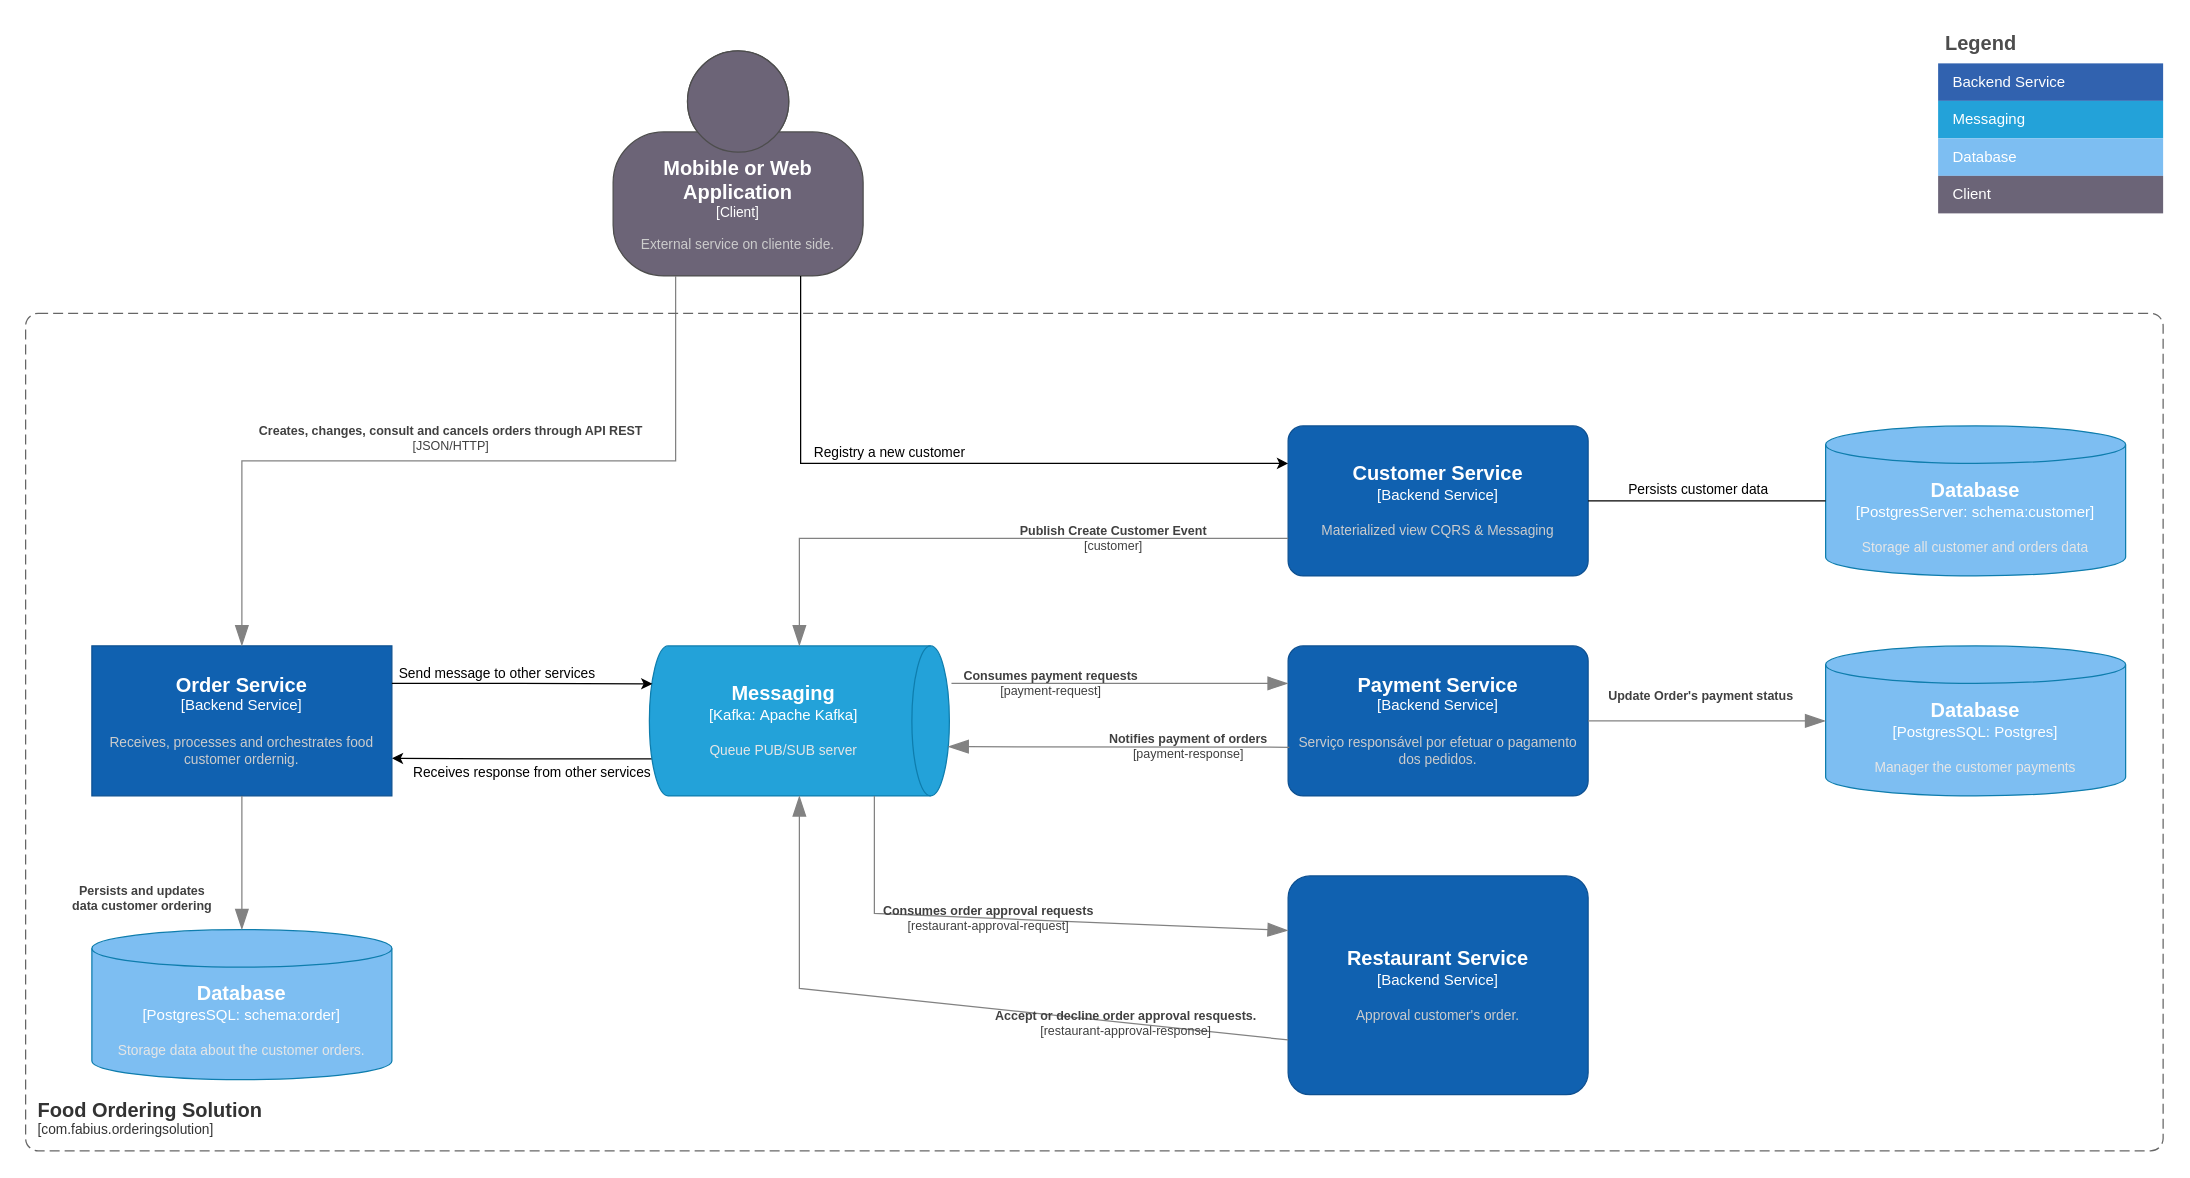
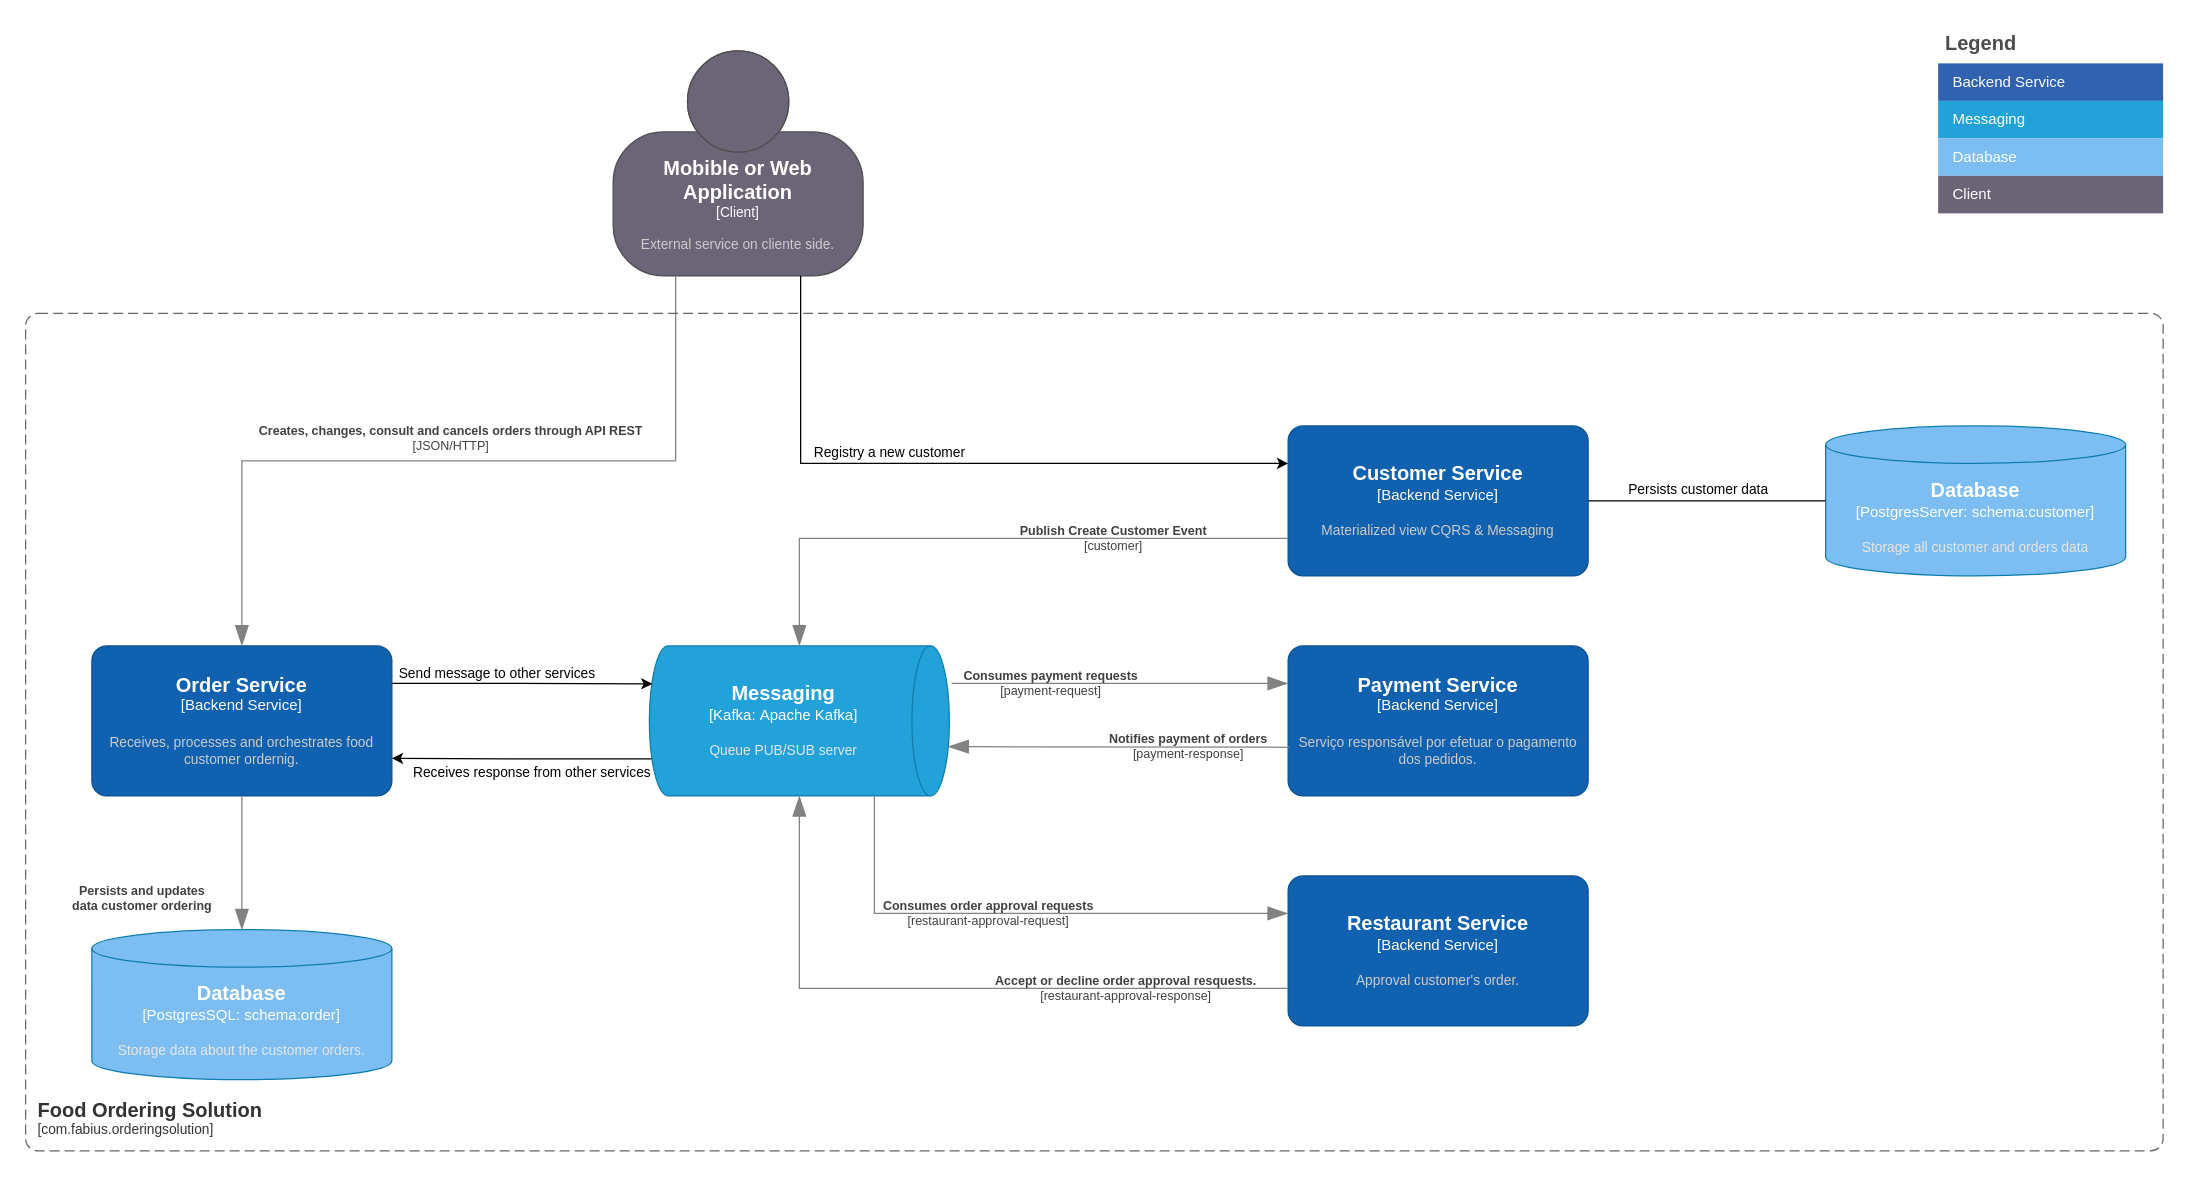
(242, 721) -> (242, 721)
(1696, 721) -> none
(1976, 721) -> none
(1438, 985) -> (1438, 951)
